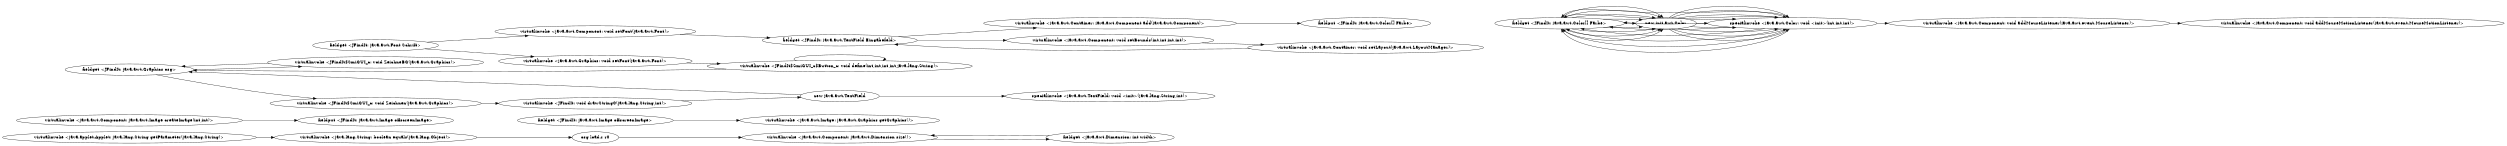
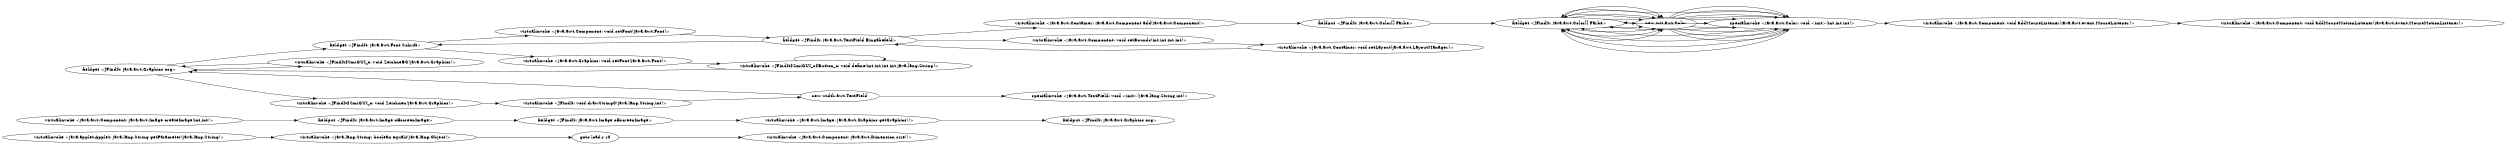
none -> (1461, 23)
none -> (602, 43)
none -> (245, 56)
(840, 96) -> (840, 96)
none -> (484, 120)
none -> (1110, 120)
(595, 137) -> (595, 137)
(1110, 137) -> none
